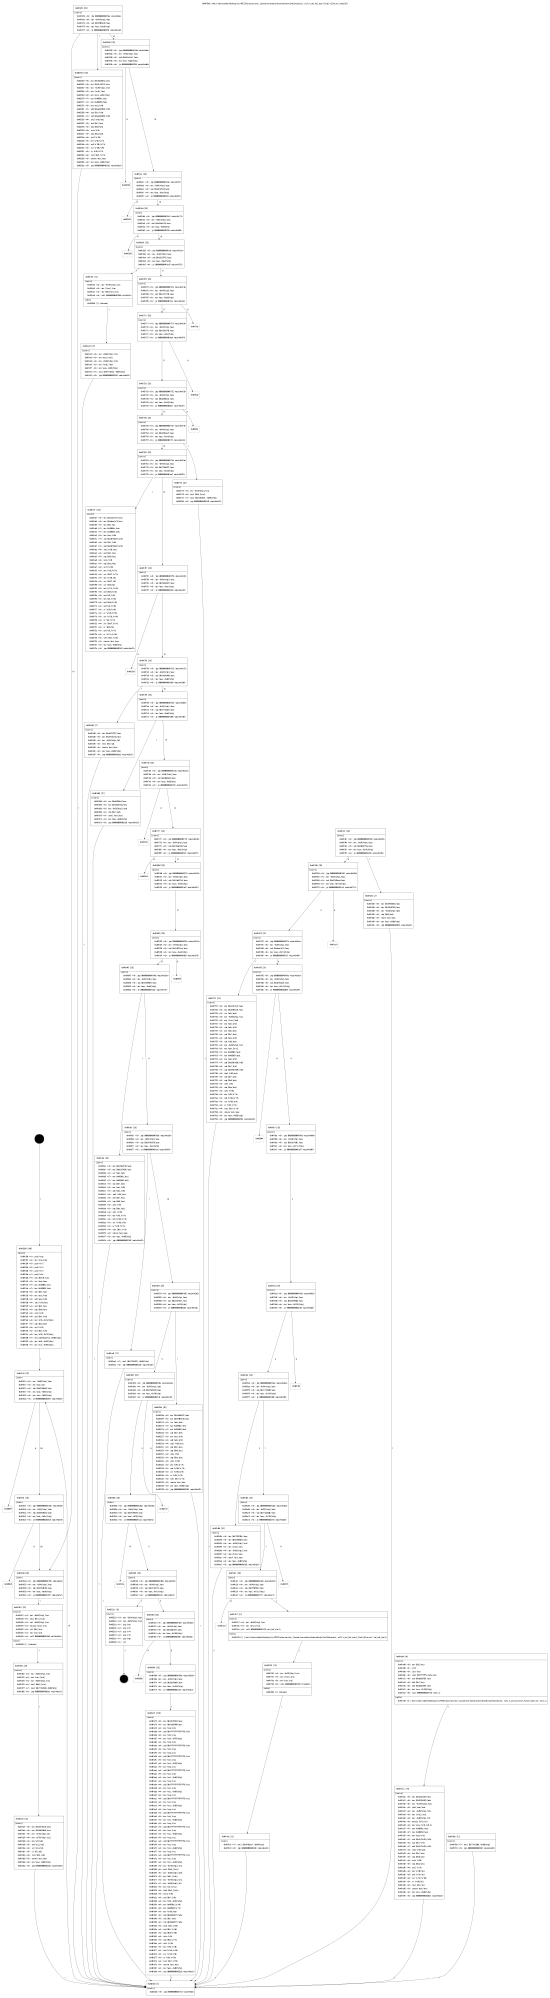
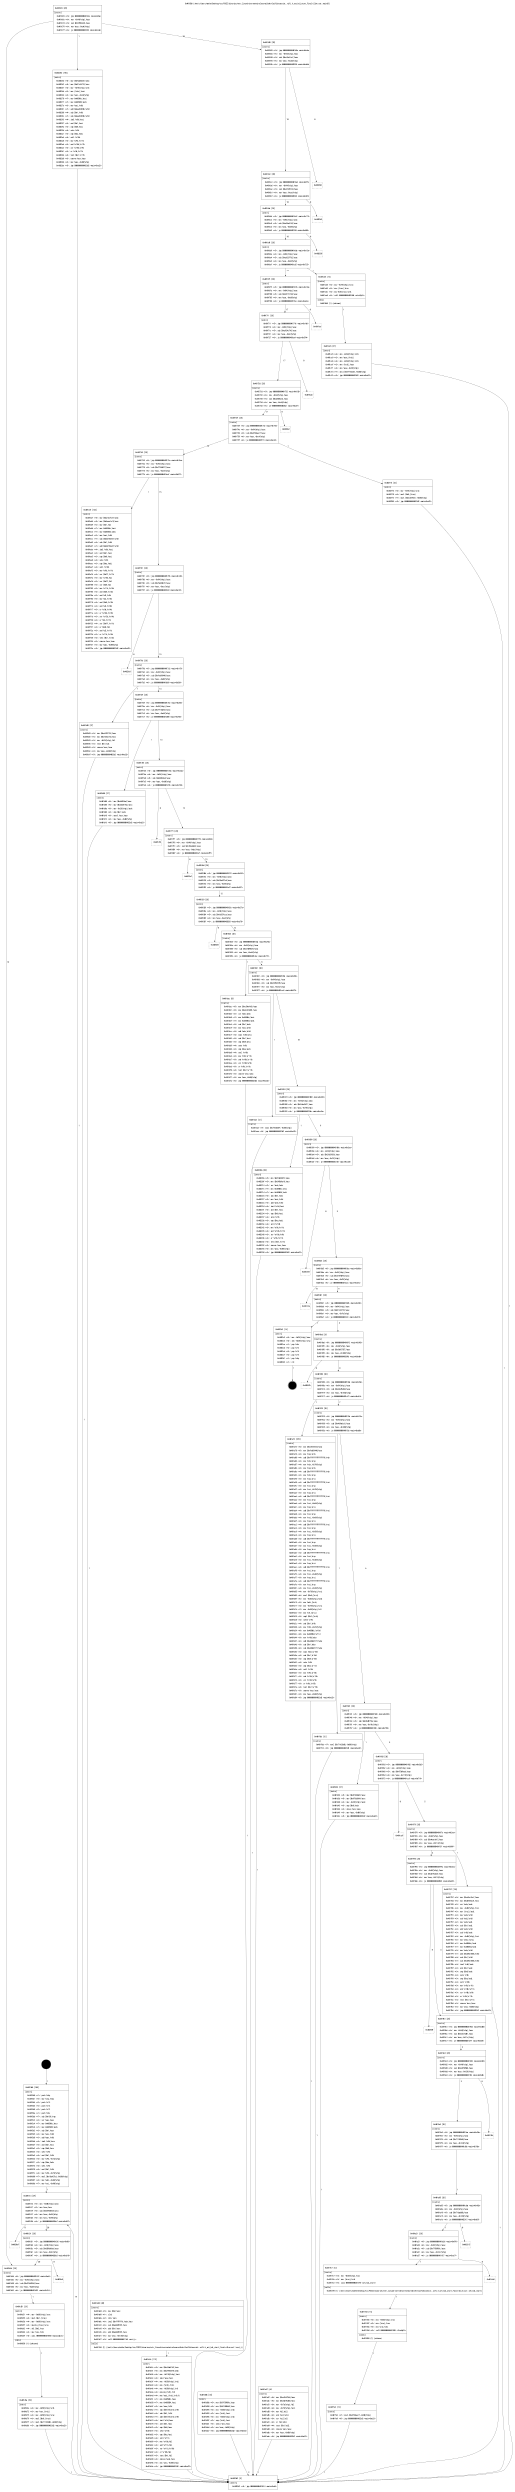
none -> (338, 1420)
(243, 1462) -> none
(38, 1755) -> (81, 2475)
